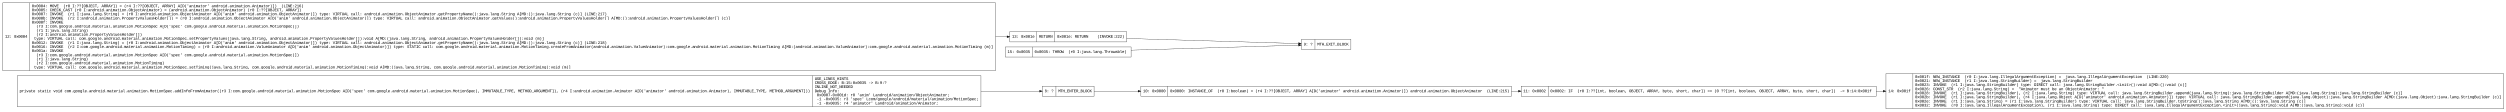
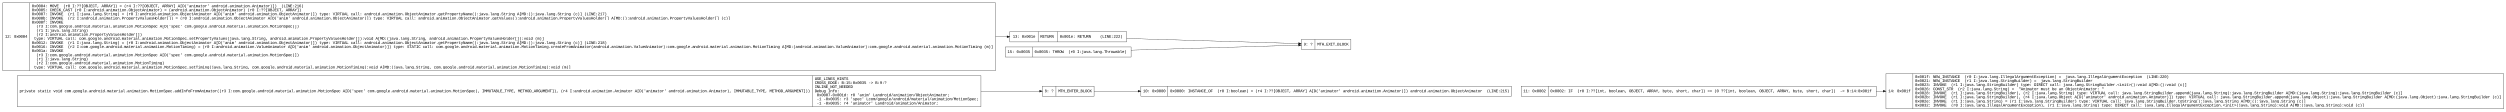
(1091, 37) -> (1091, 37)
(1515, 91) -> none
